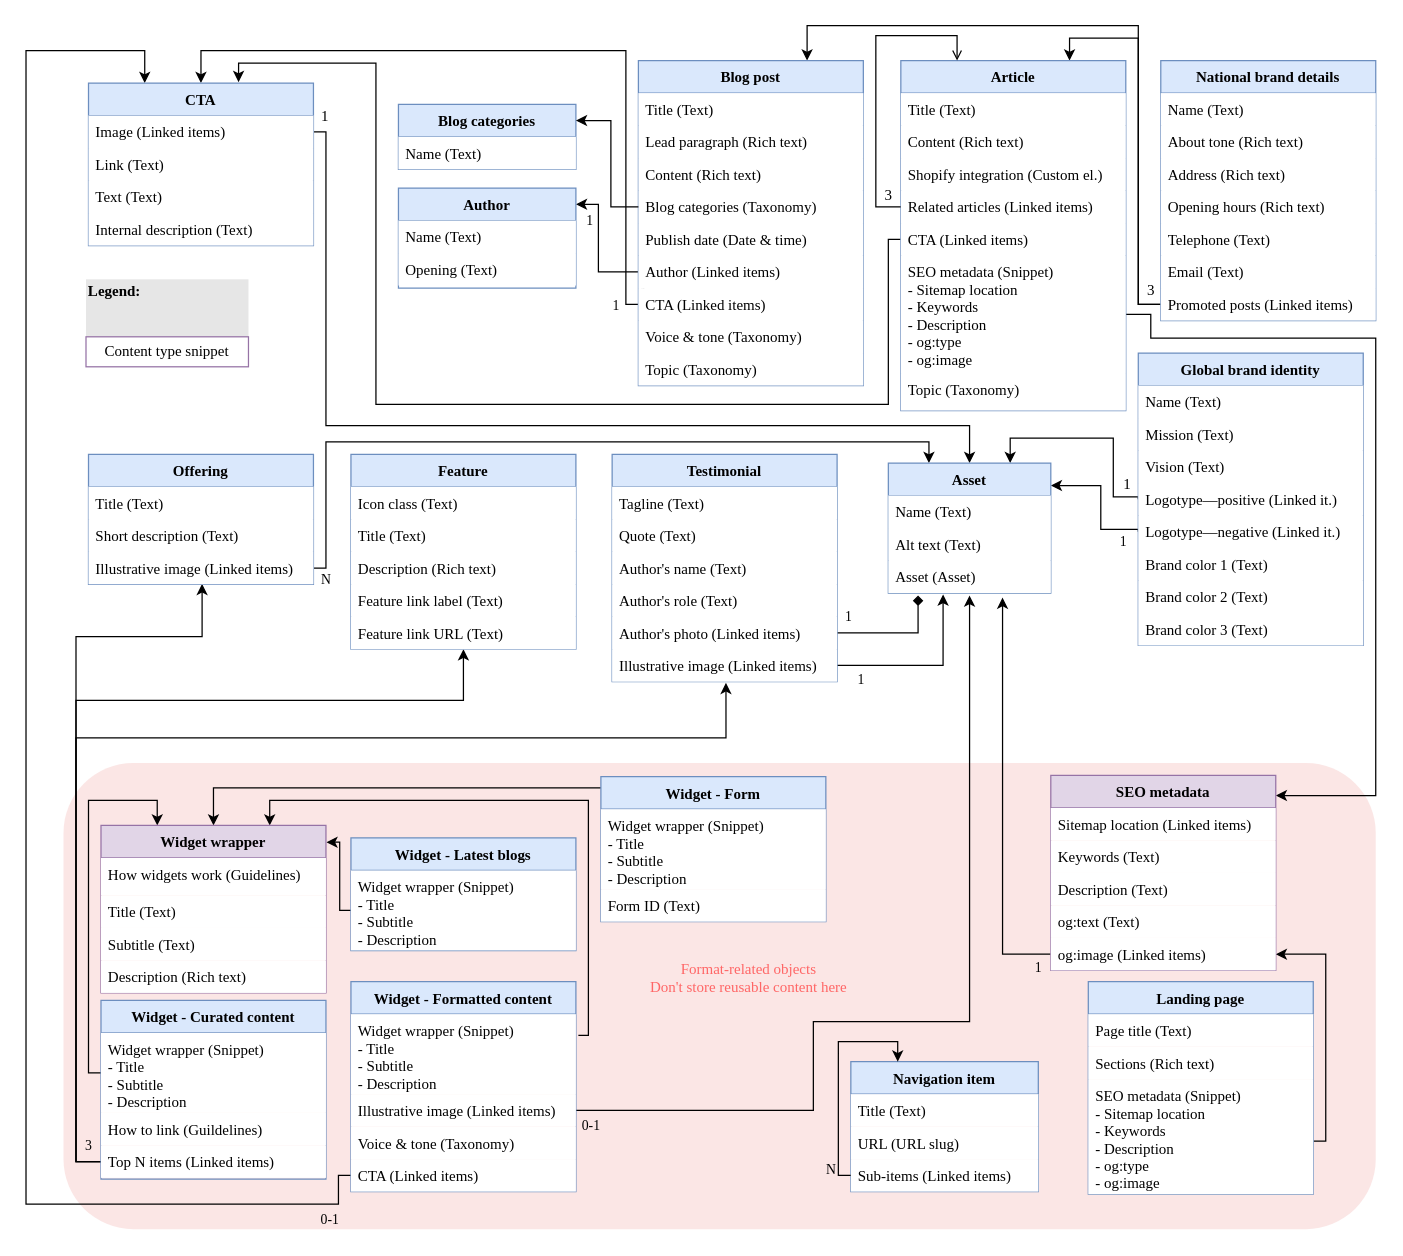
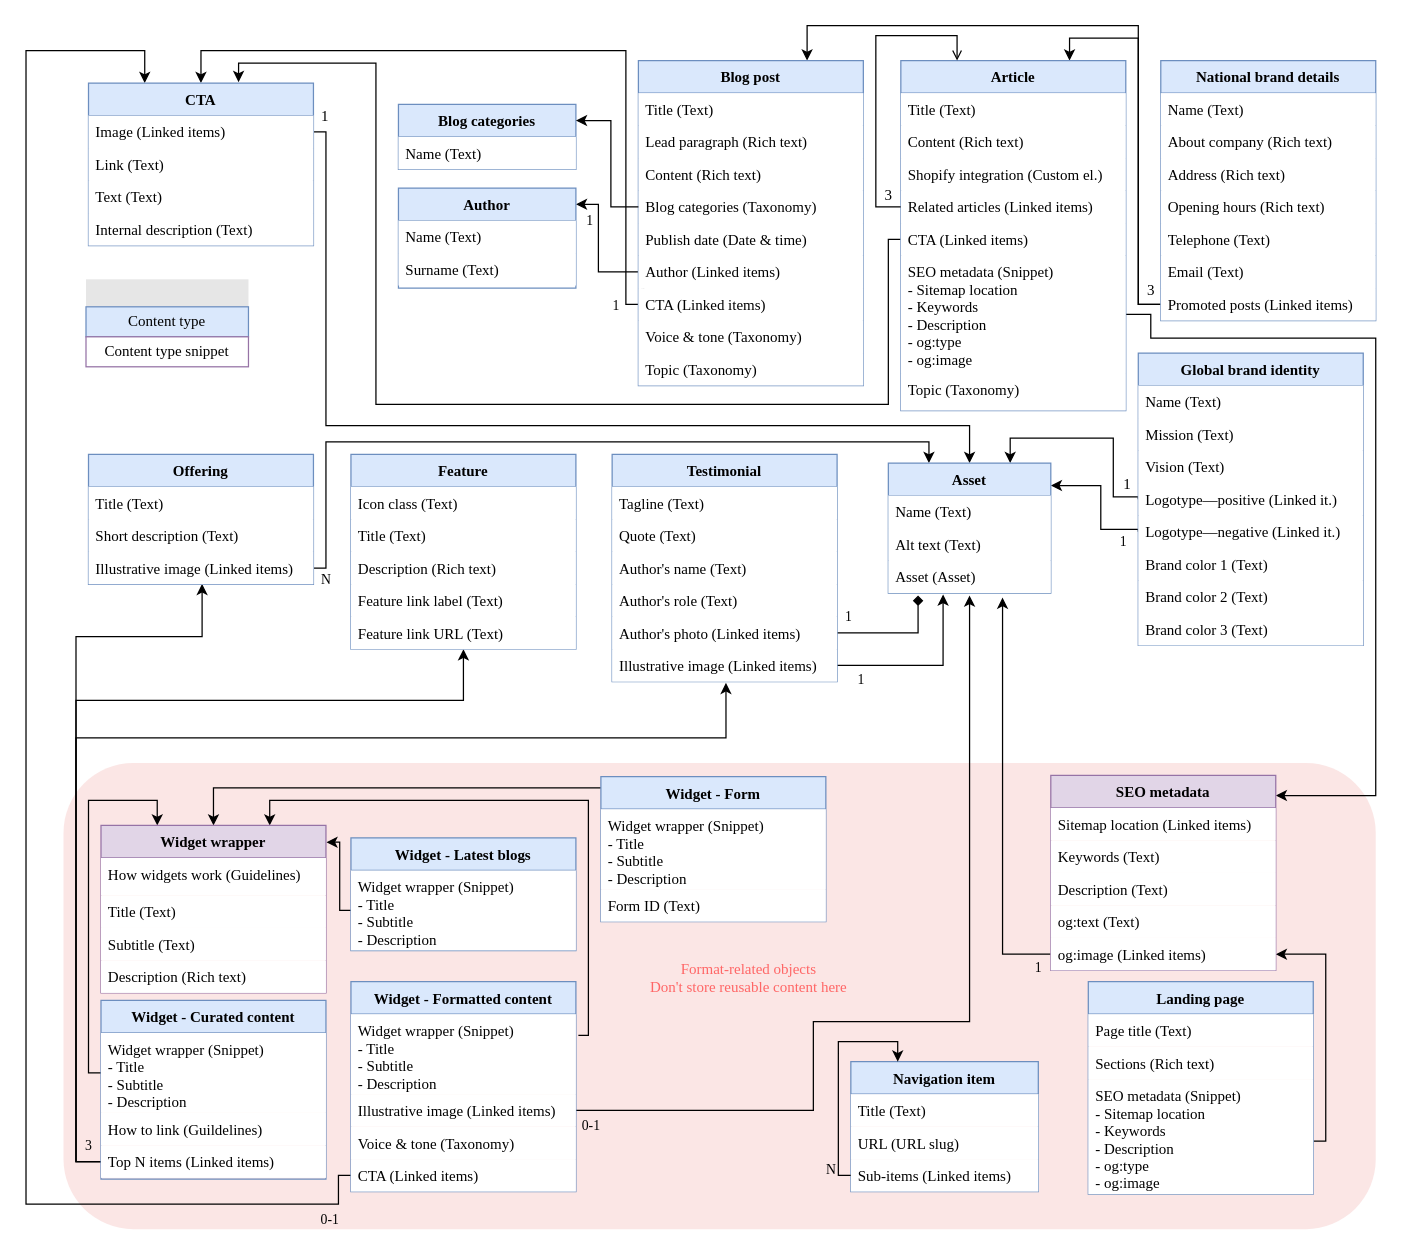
(1252, 143) -> (1265, 143)
(460, 270) -> (462, 270)
(113, 292) -> none
none -> (167, 322)
